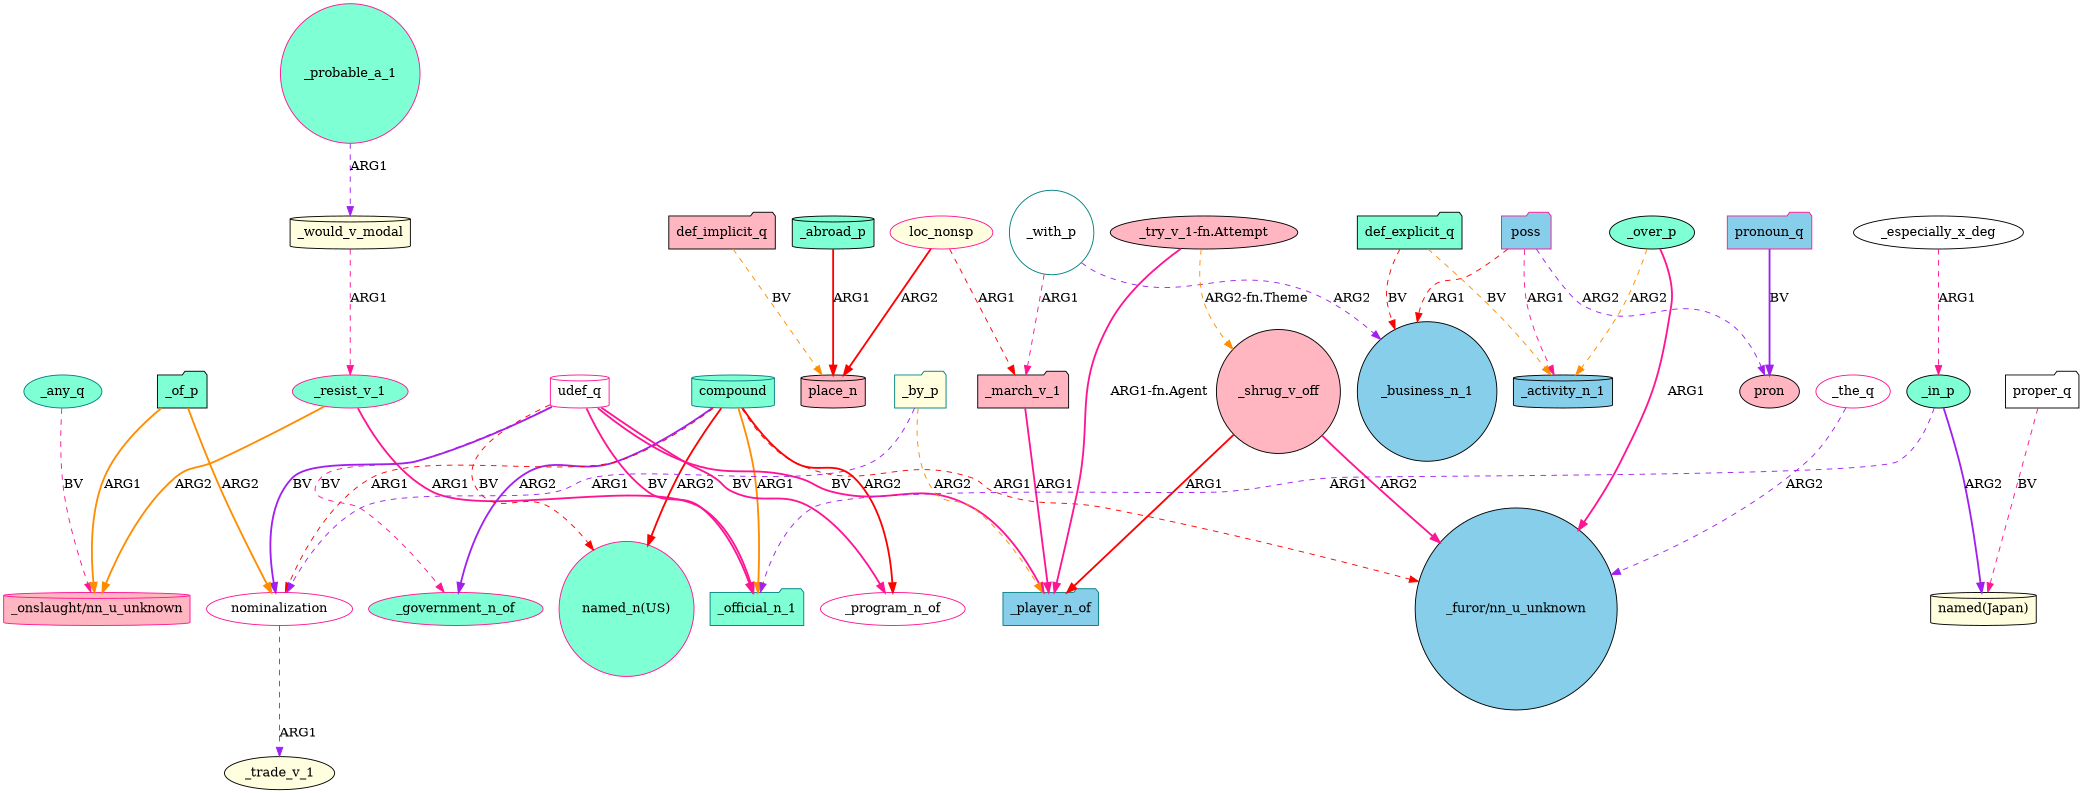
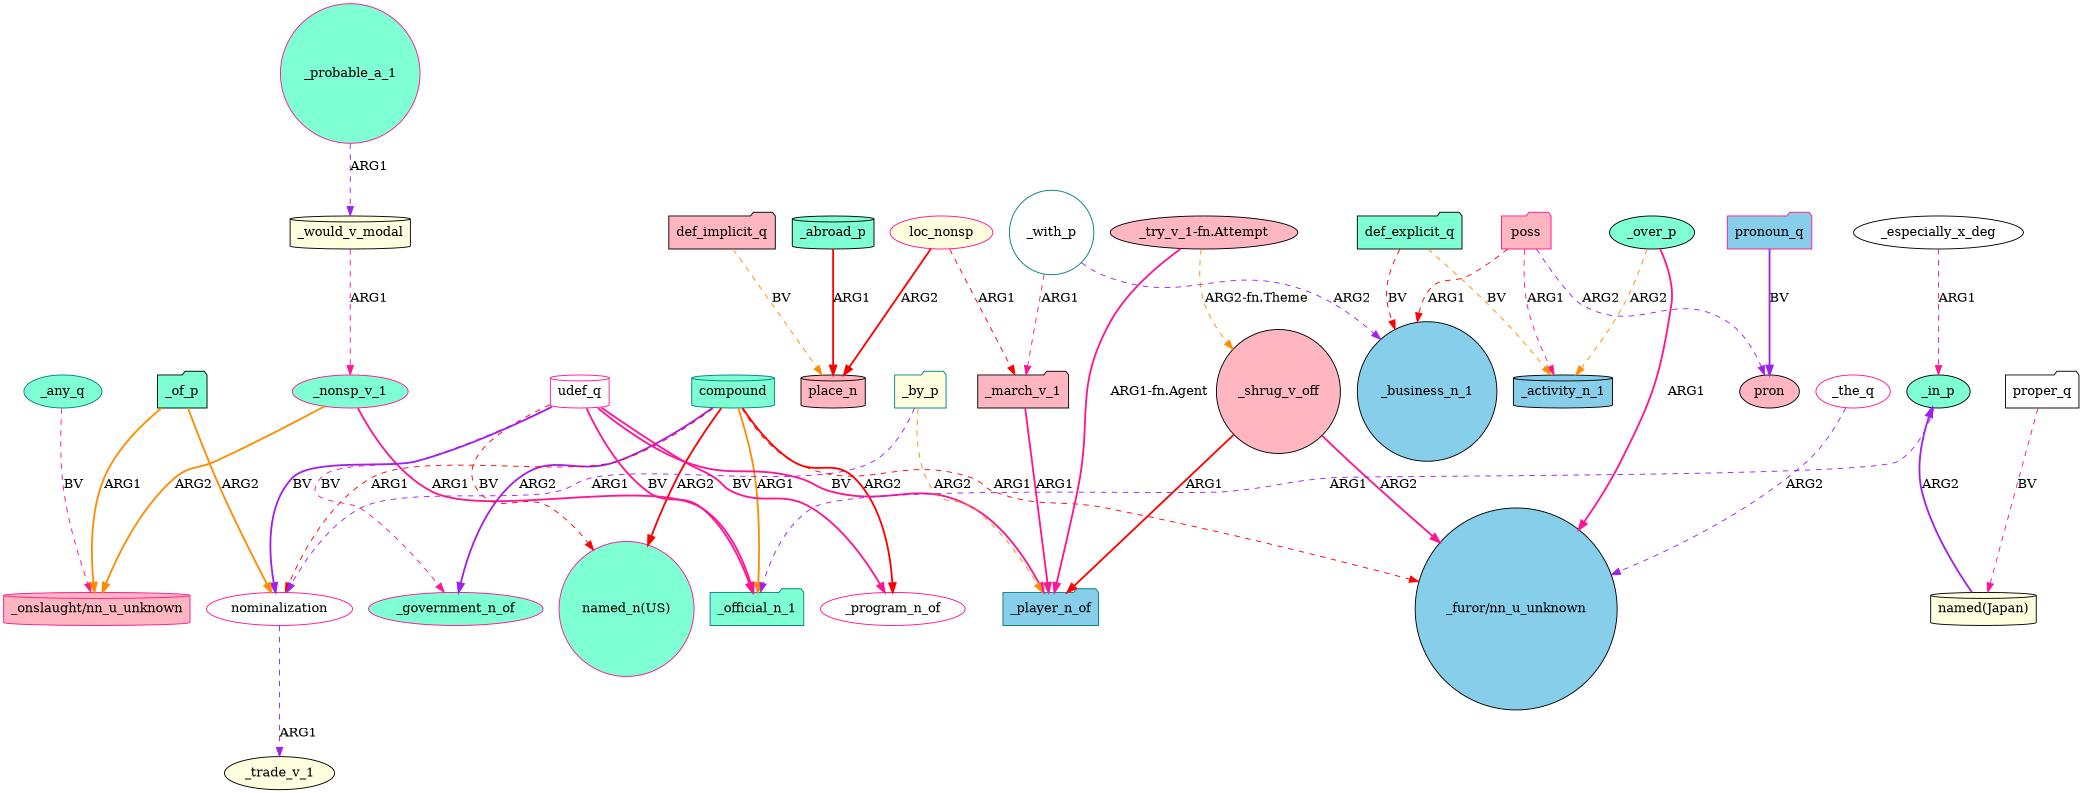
(1526, 232) -> (1526, 232)
(350, 391) -> (350, 391)
(1967, 495) -> (1927, 509)
